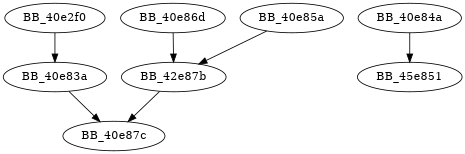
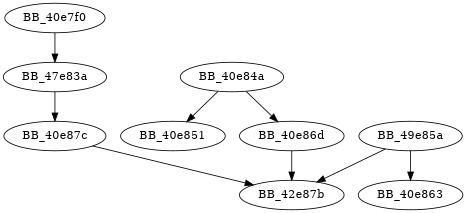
(55, 18) -> (55, 18)
(292, 18) -> (411, 136)
(55, 77) -> (55, 77)
(410, 77) -> (173, 136)
(147, 104) -> (169, 164)
none -> (259, 104)
none -> (411, 195)
